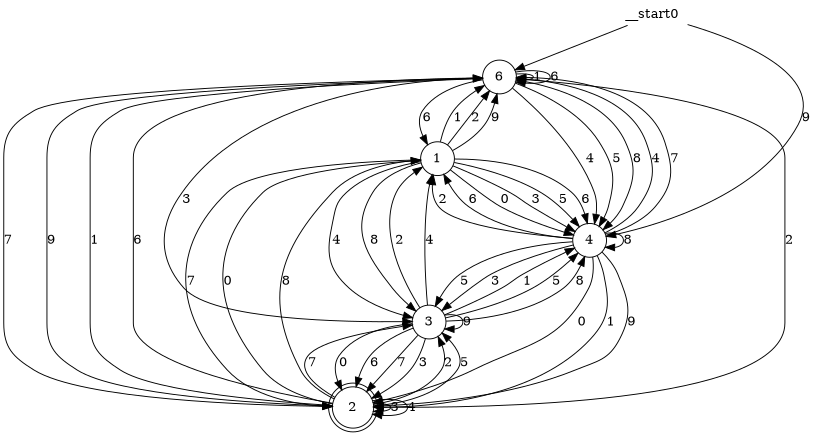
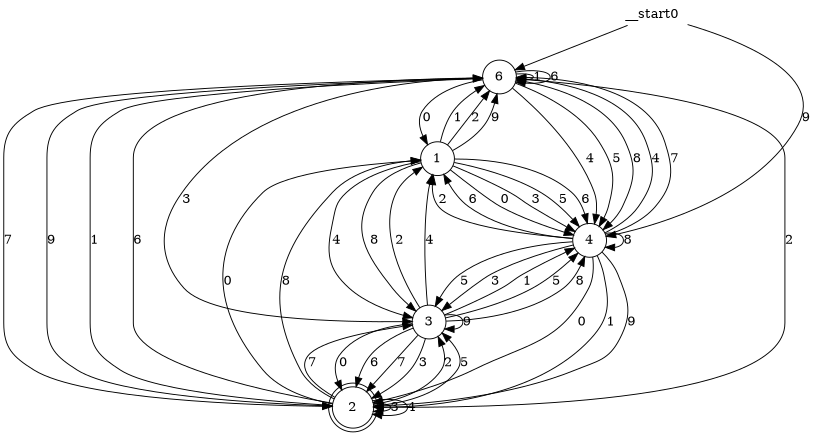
(427, 118) -> (427, 118)
(195, 235) -> none
